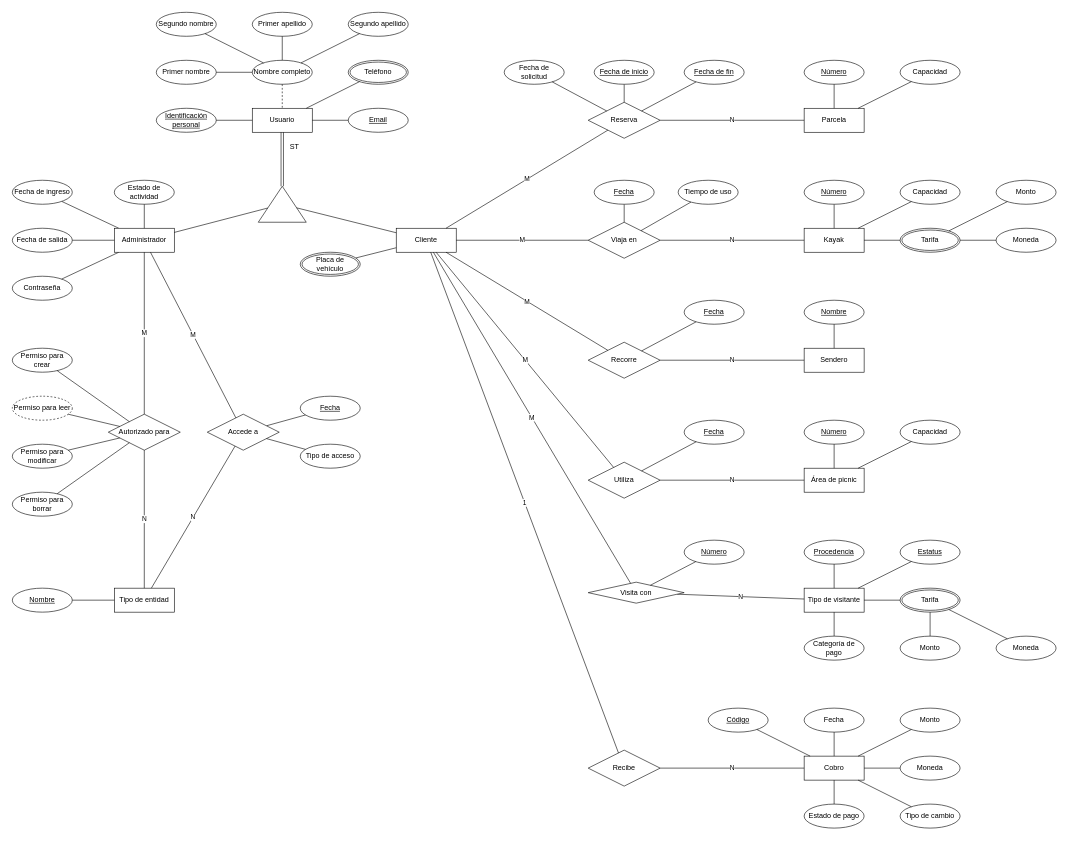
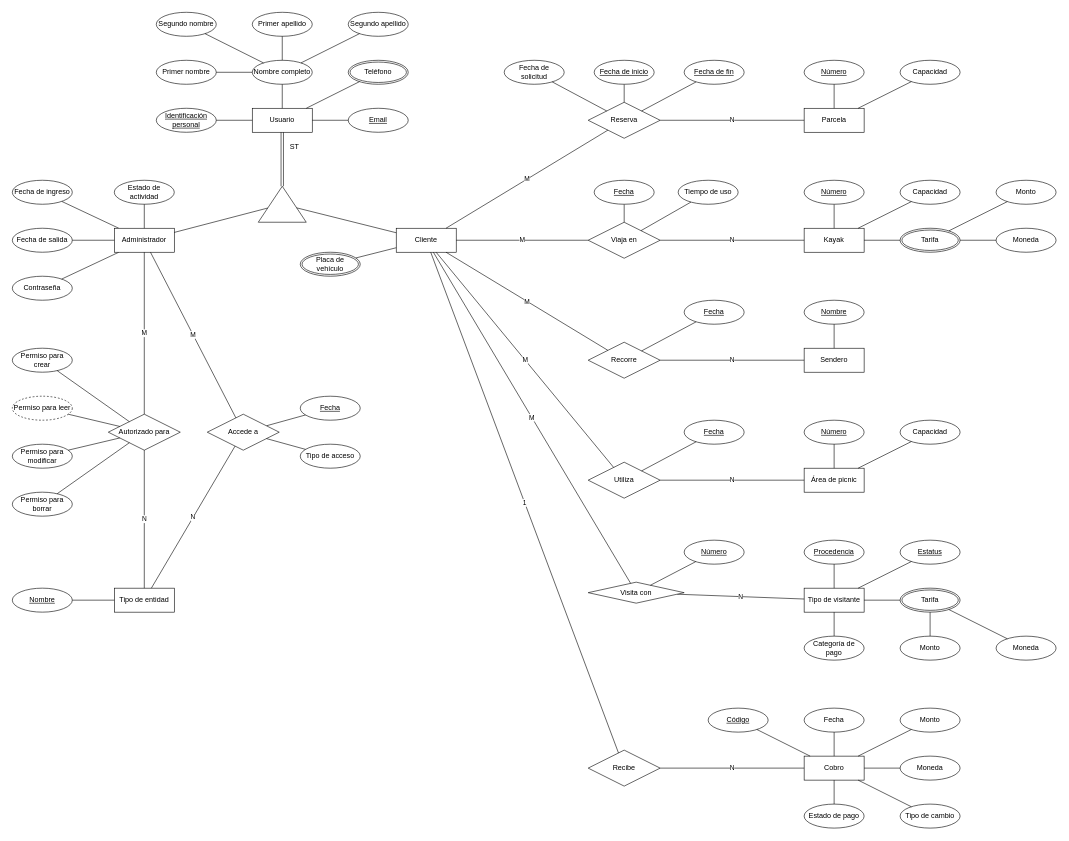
(282, 95) -> (282, 95)
